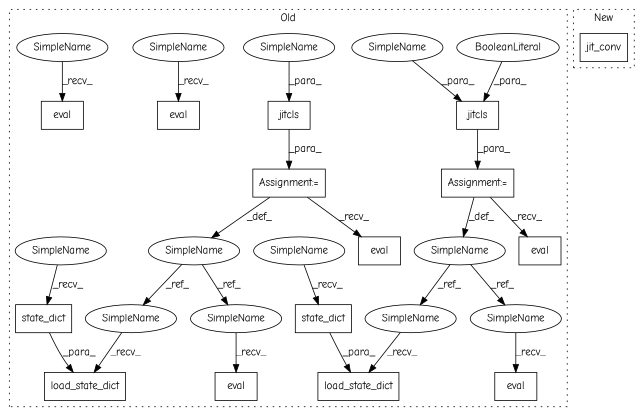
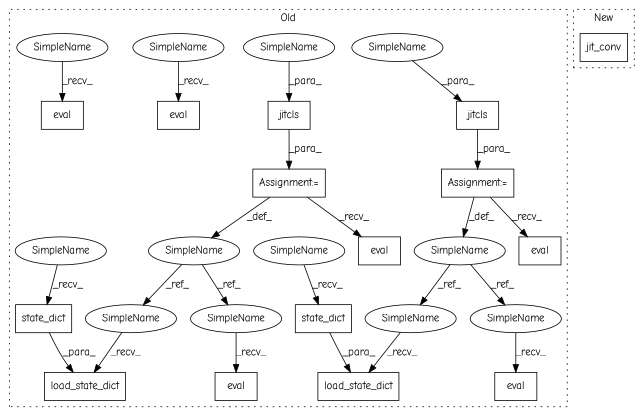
(508, 48) -> none
